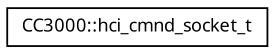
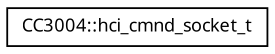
(137, 27) -> (137, 27)
